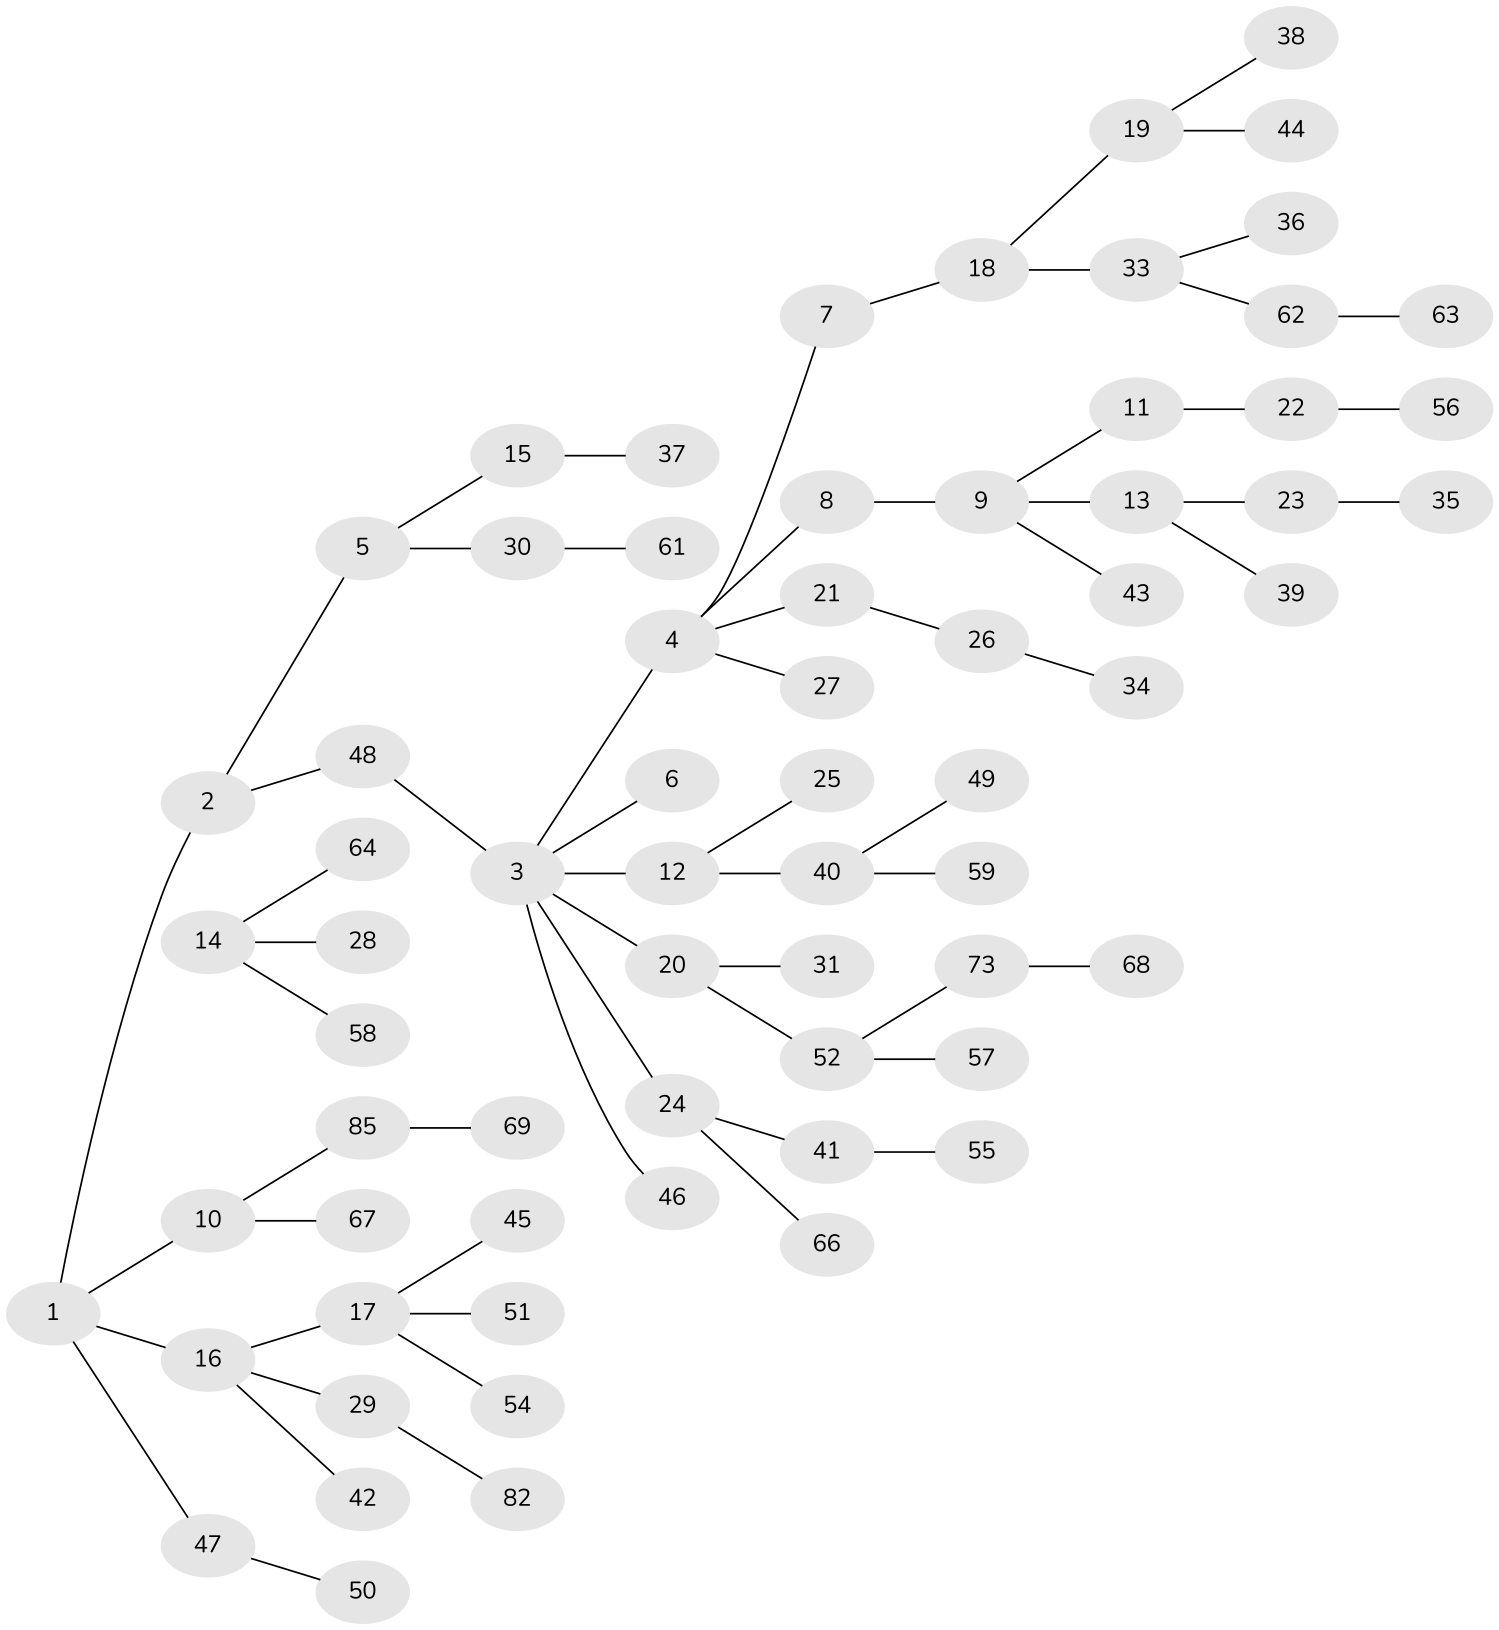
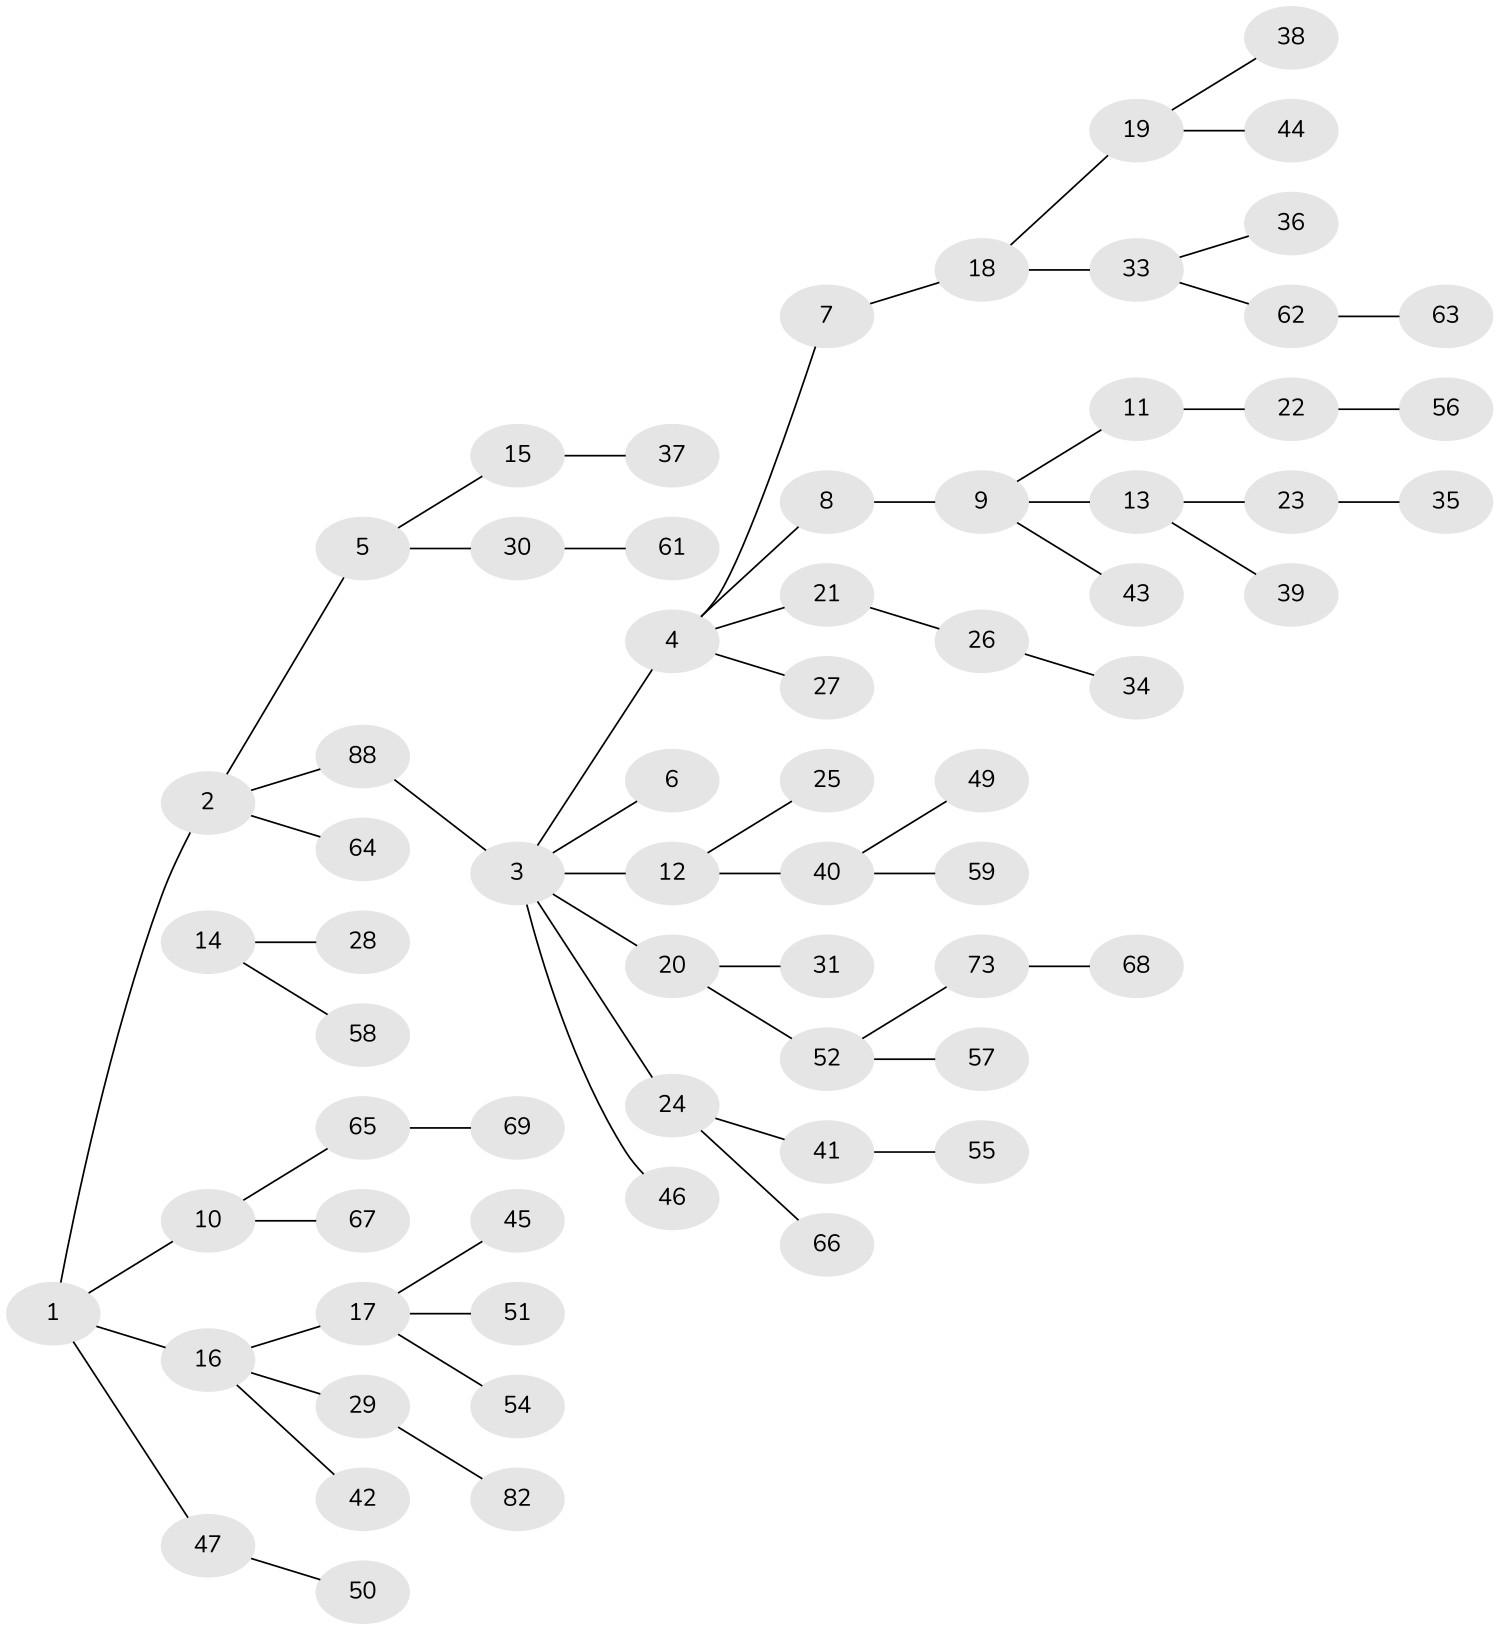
(363, 757) -> (363, 757)
(285, 896) -> (286, 826)
(363, 1128) -> (363, 1128)
